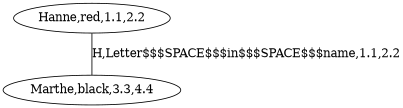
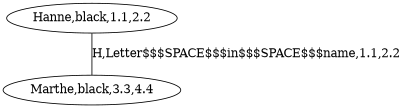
(92, 18) -> (92, 18)
